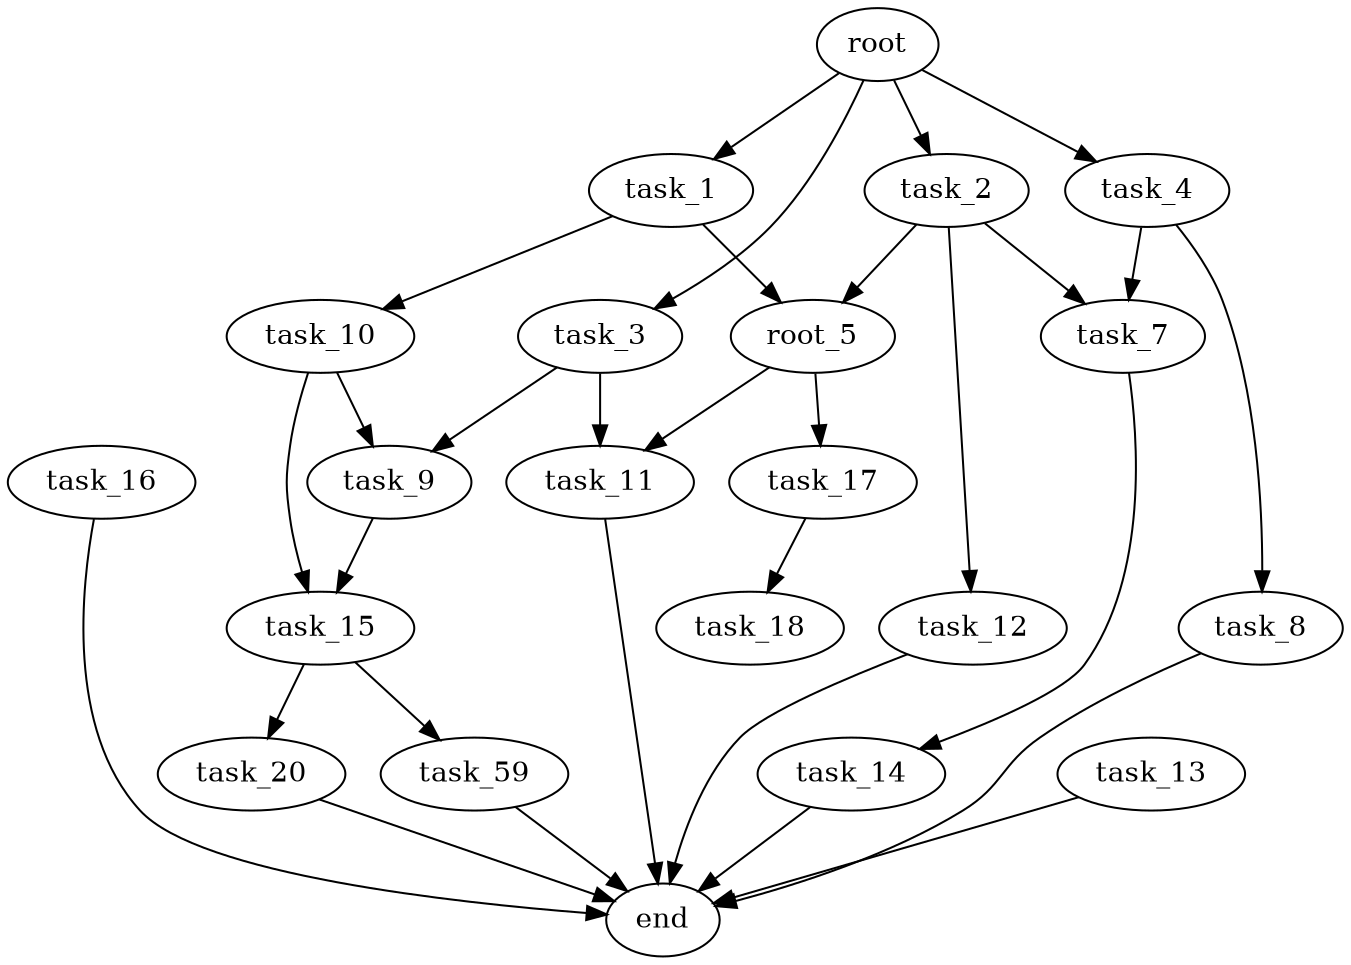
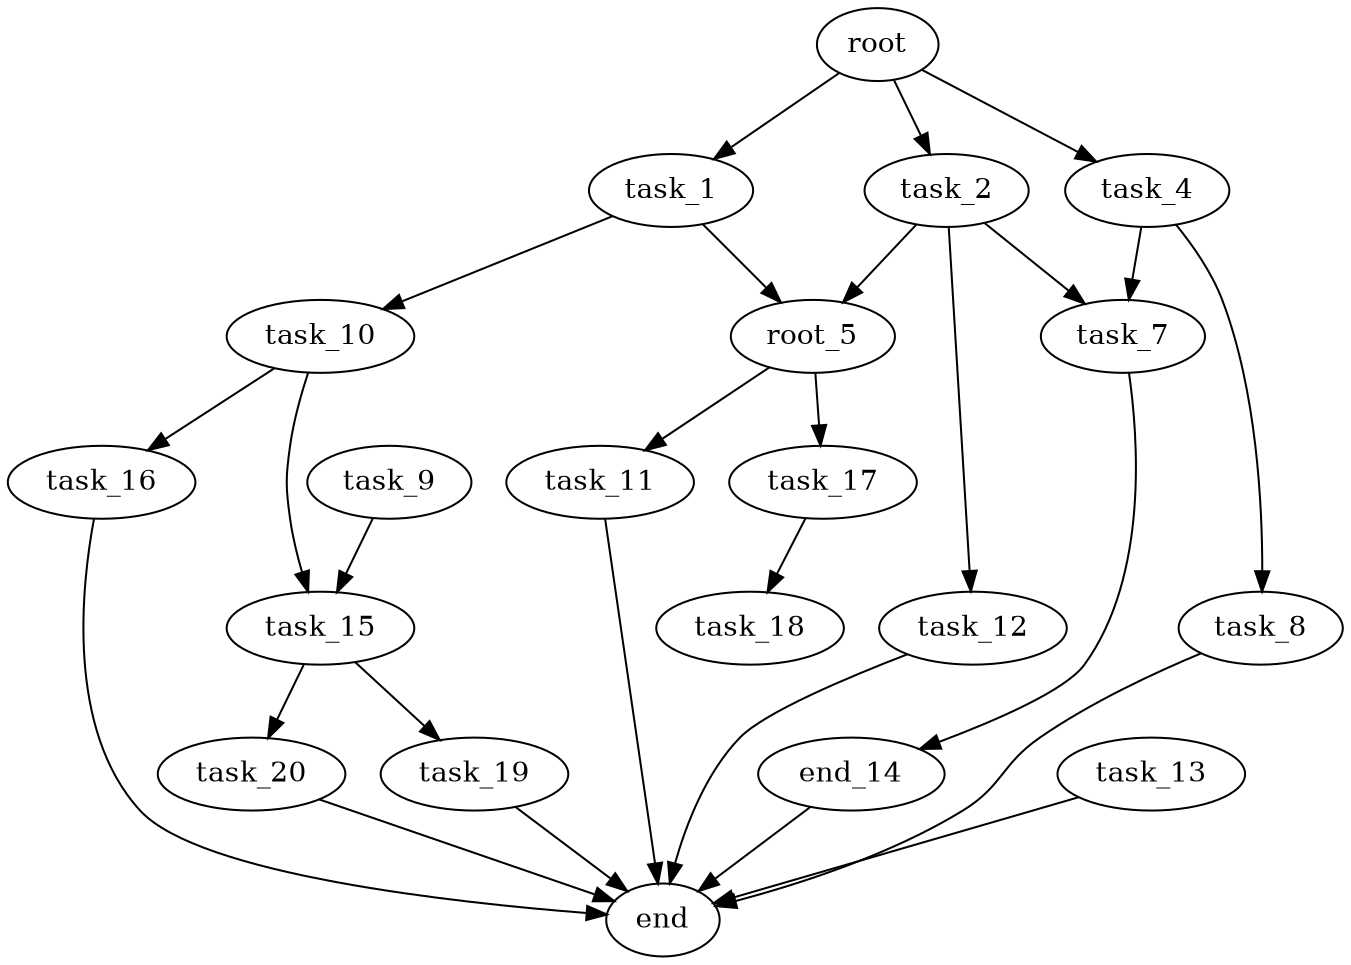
(600, 336) -> none
(351, 400) -> (220, 404)
(474, 774) -> (474, 774)
(851, 774) -> (851, 774)
